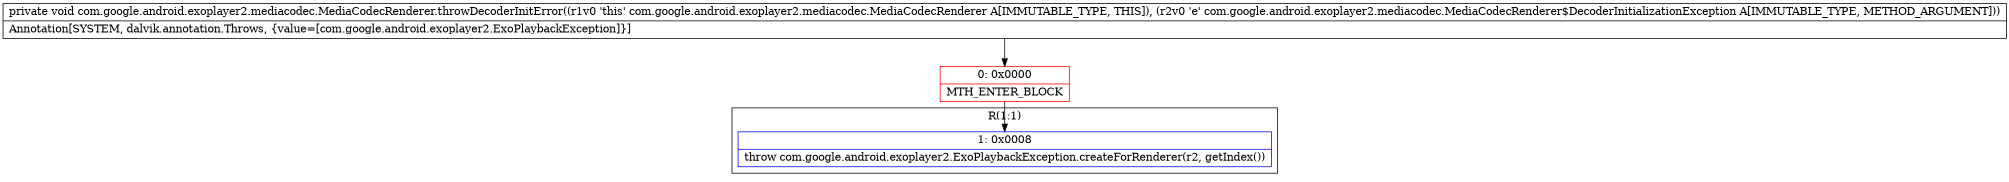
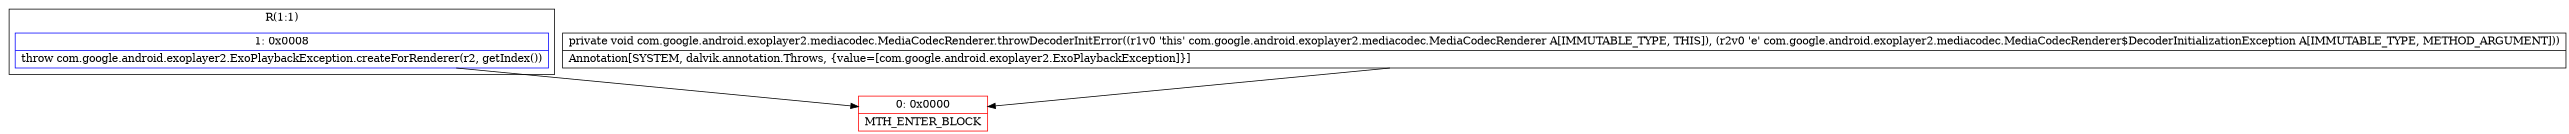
(1005, 113) -> (653, 87)
